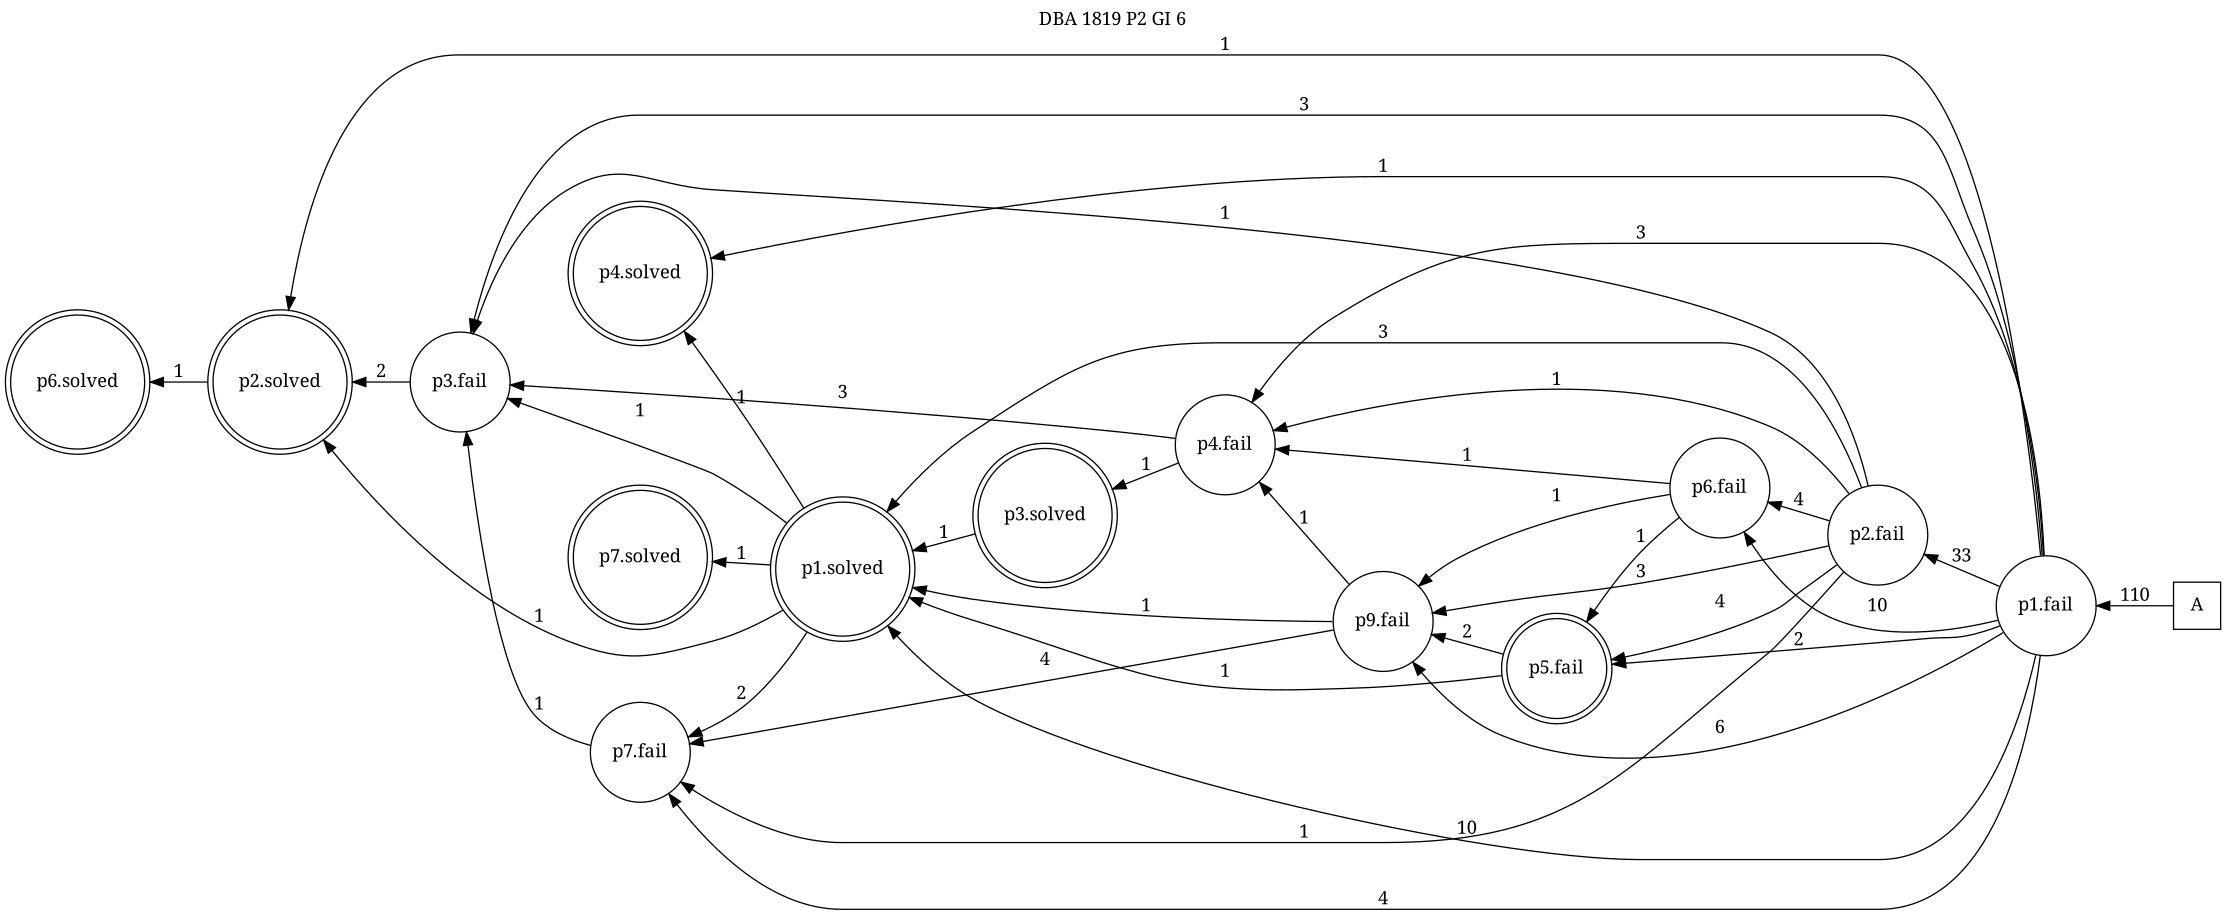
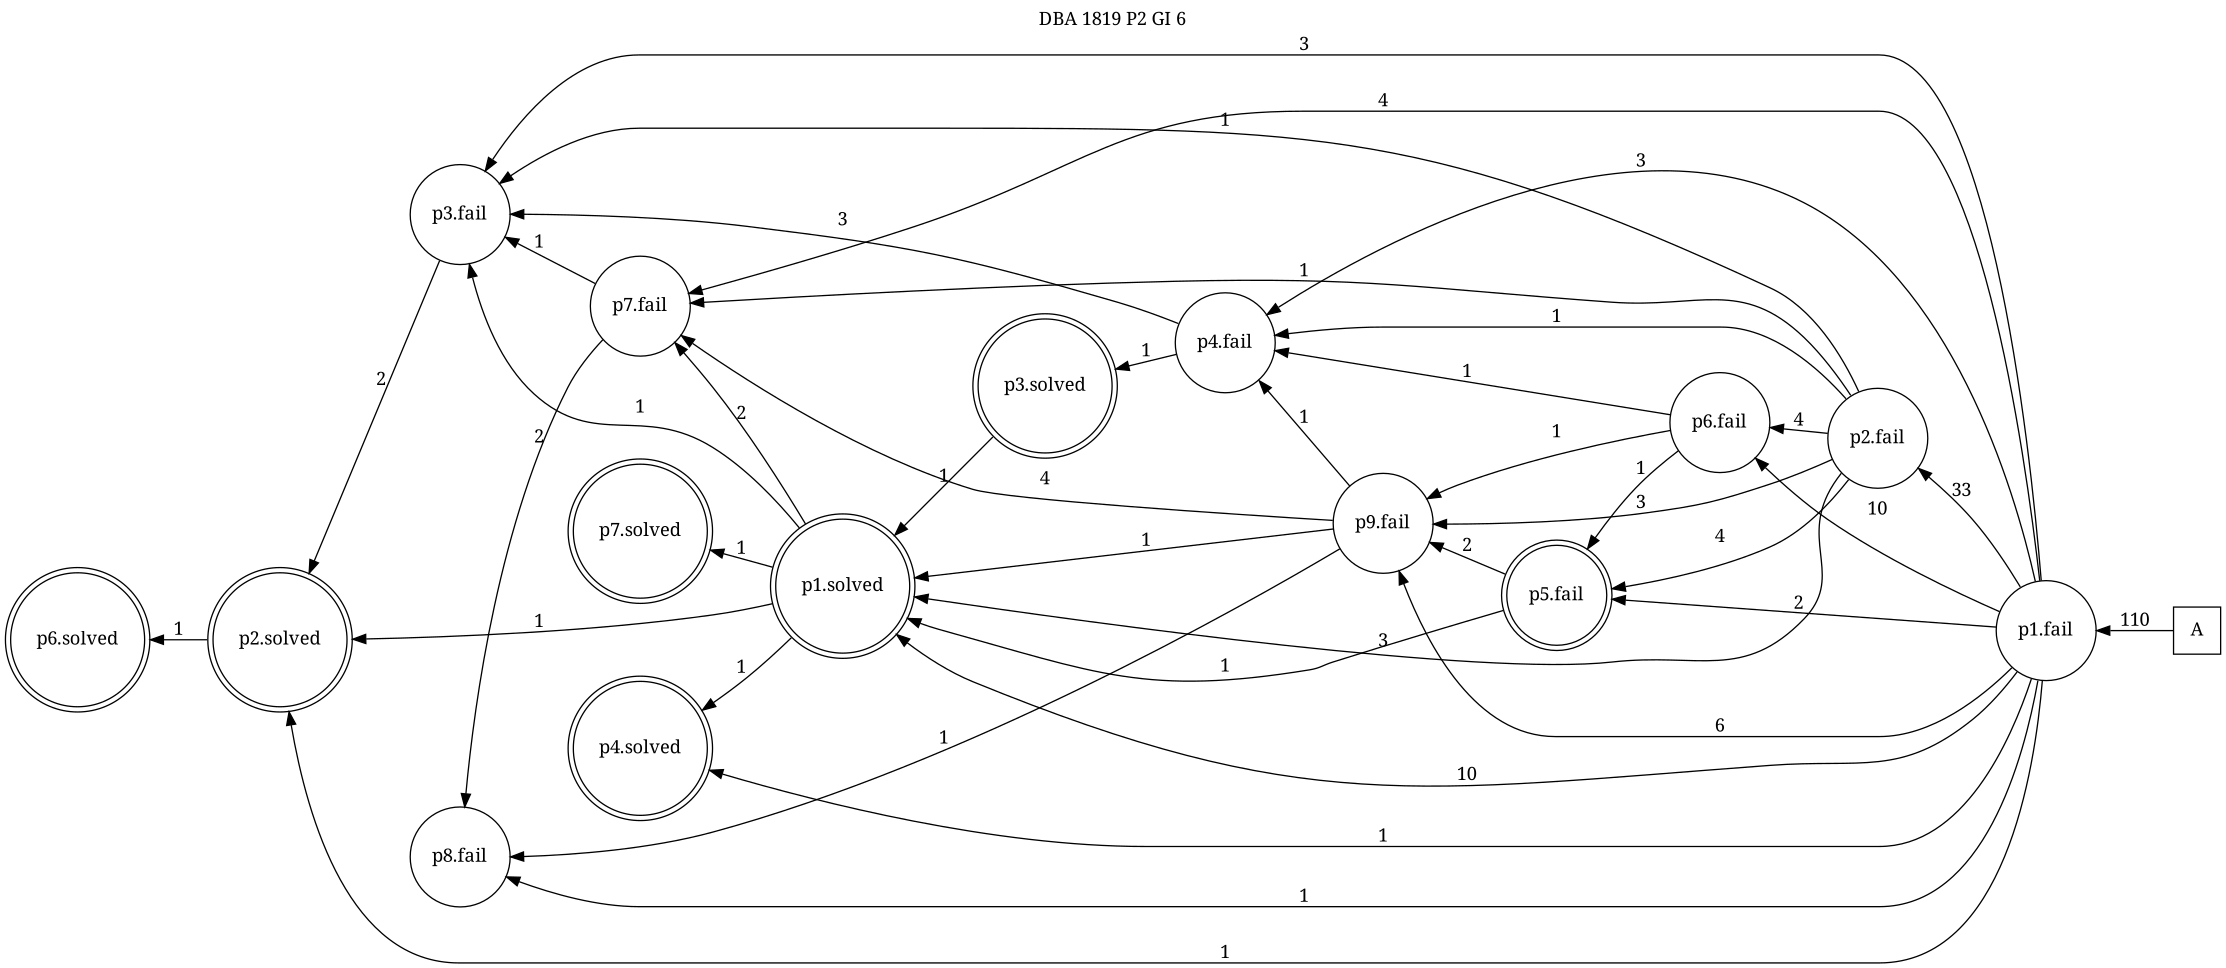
none -> (460, 857)
